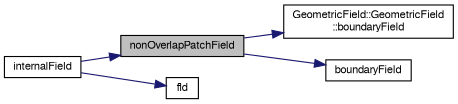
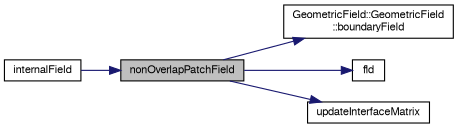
(369, 70) -> (369, 112)
(118, 78) -> (293, 70)
